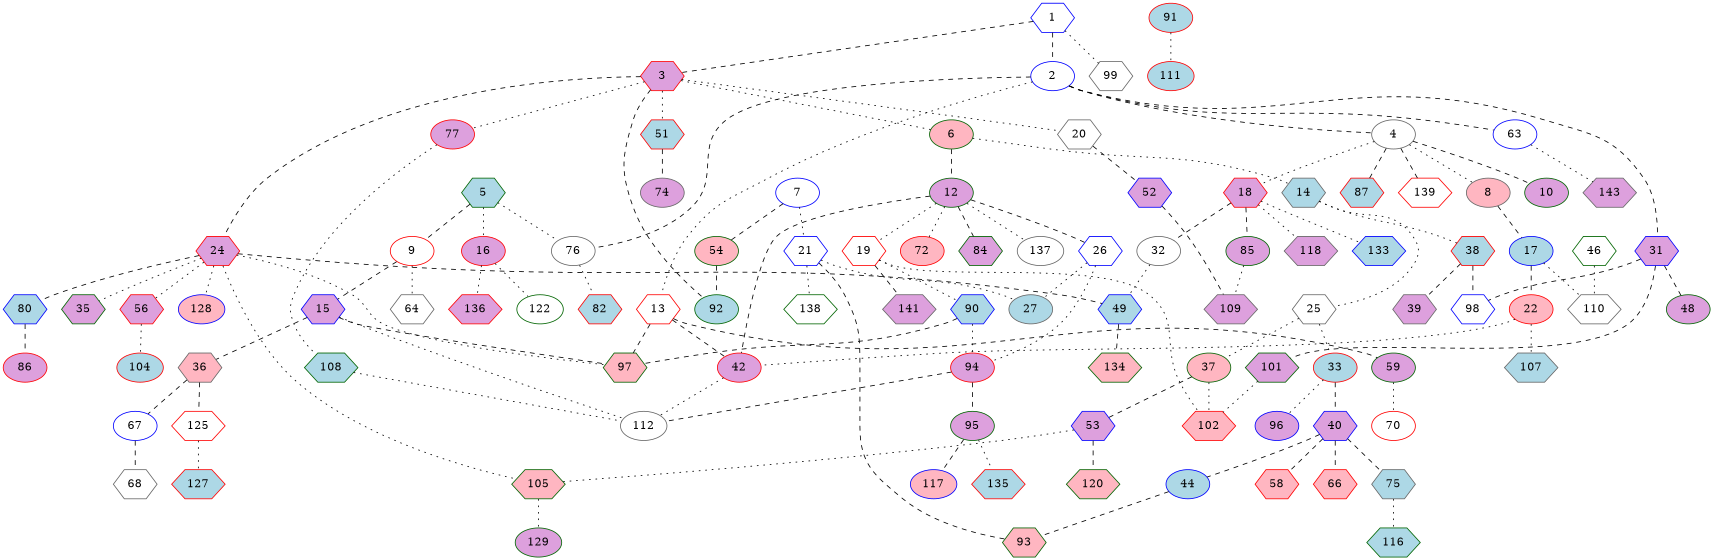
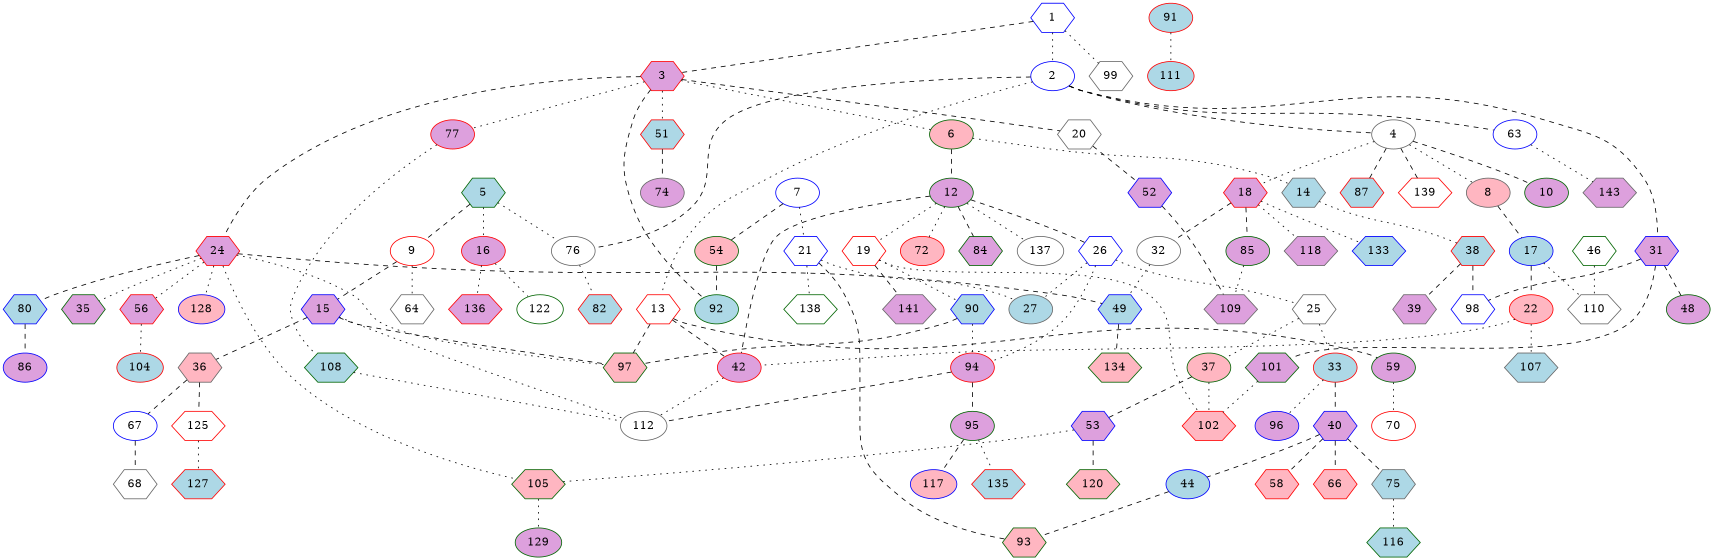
(1053, 47) -> (1053, 47)
(871, 105) -> (871, 105)
(1417, 245) -> (1206, 283)
(25, 368) -> (25, 368)
